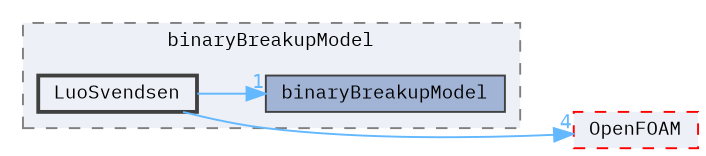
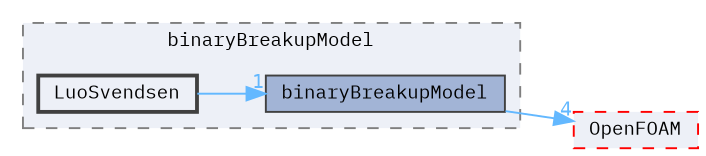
(367, 136) -> (532, 115)
